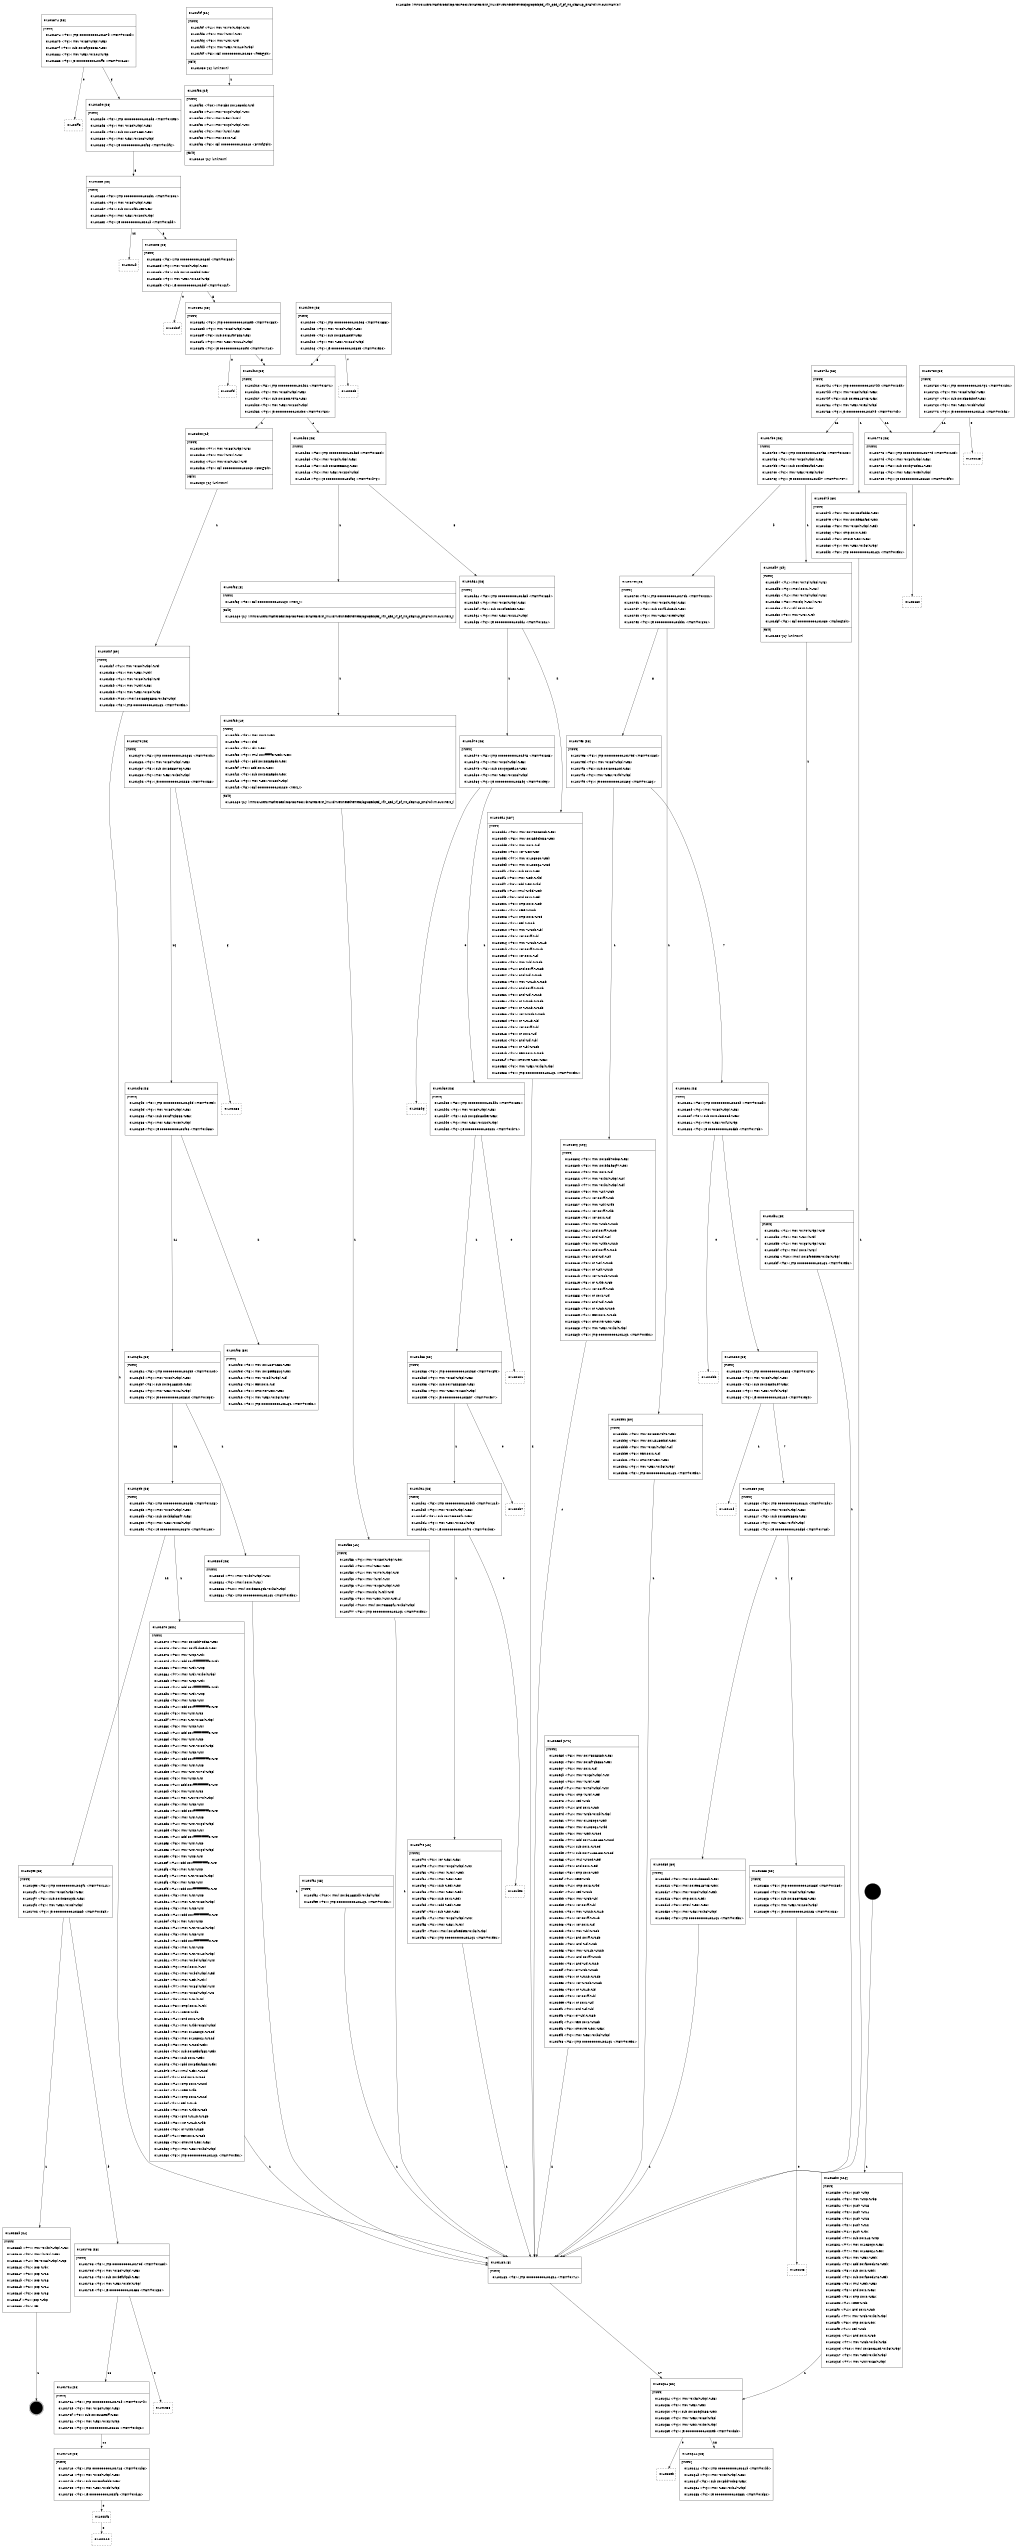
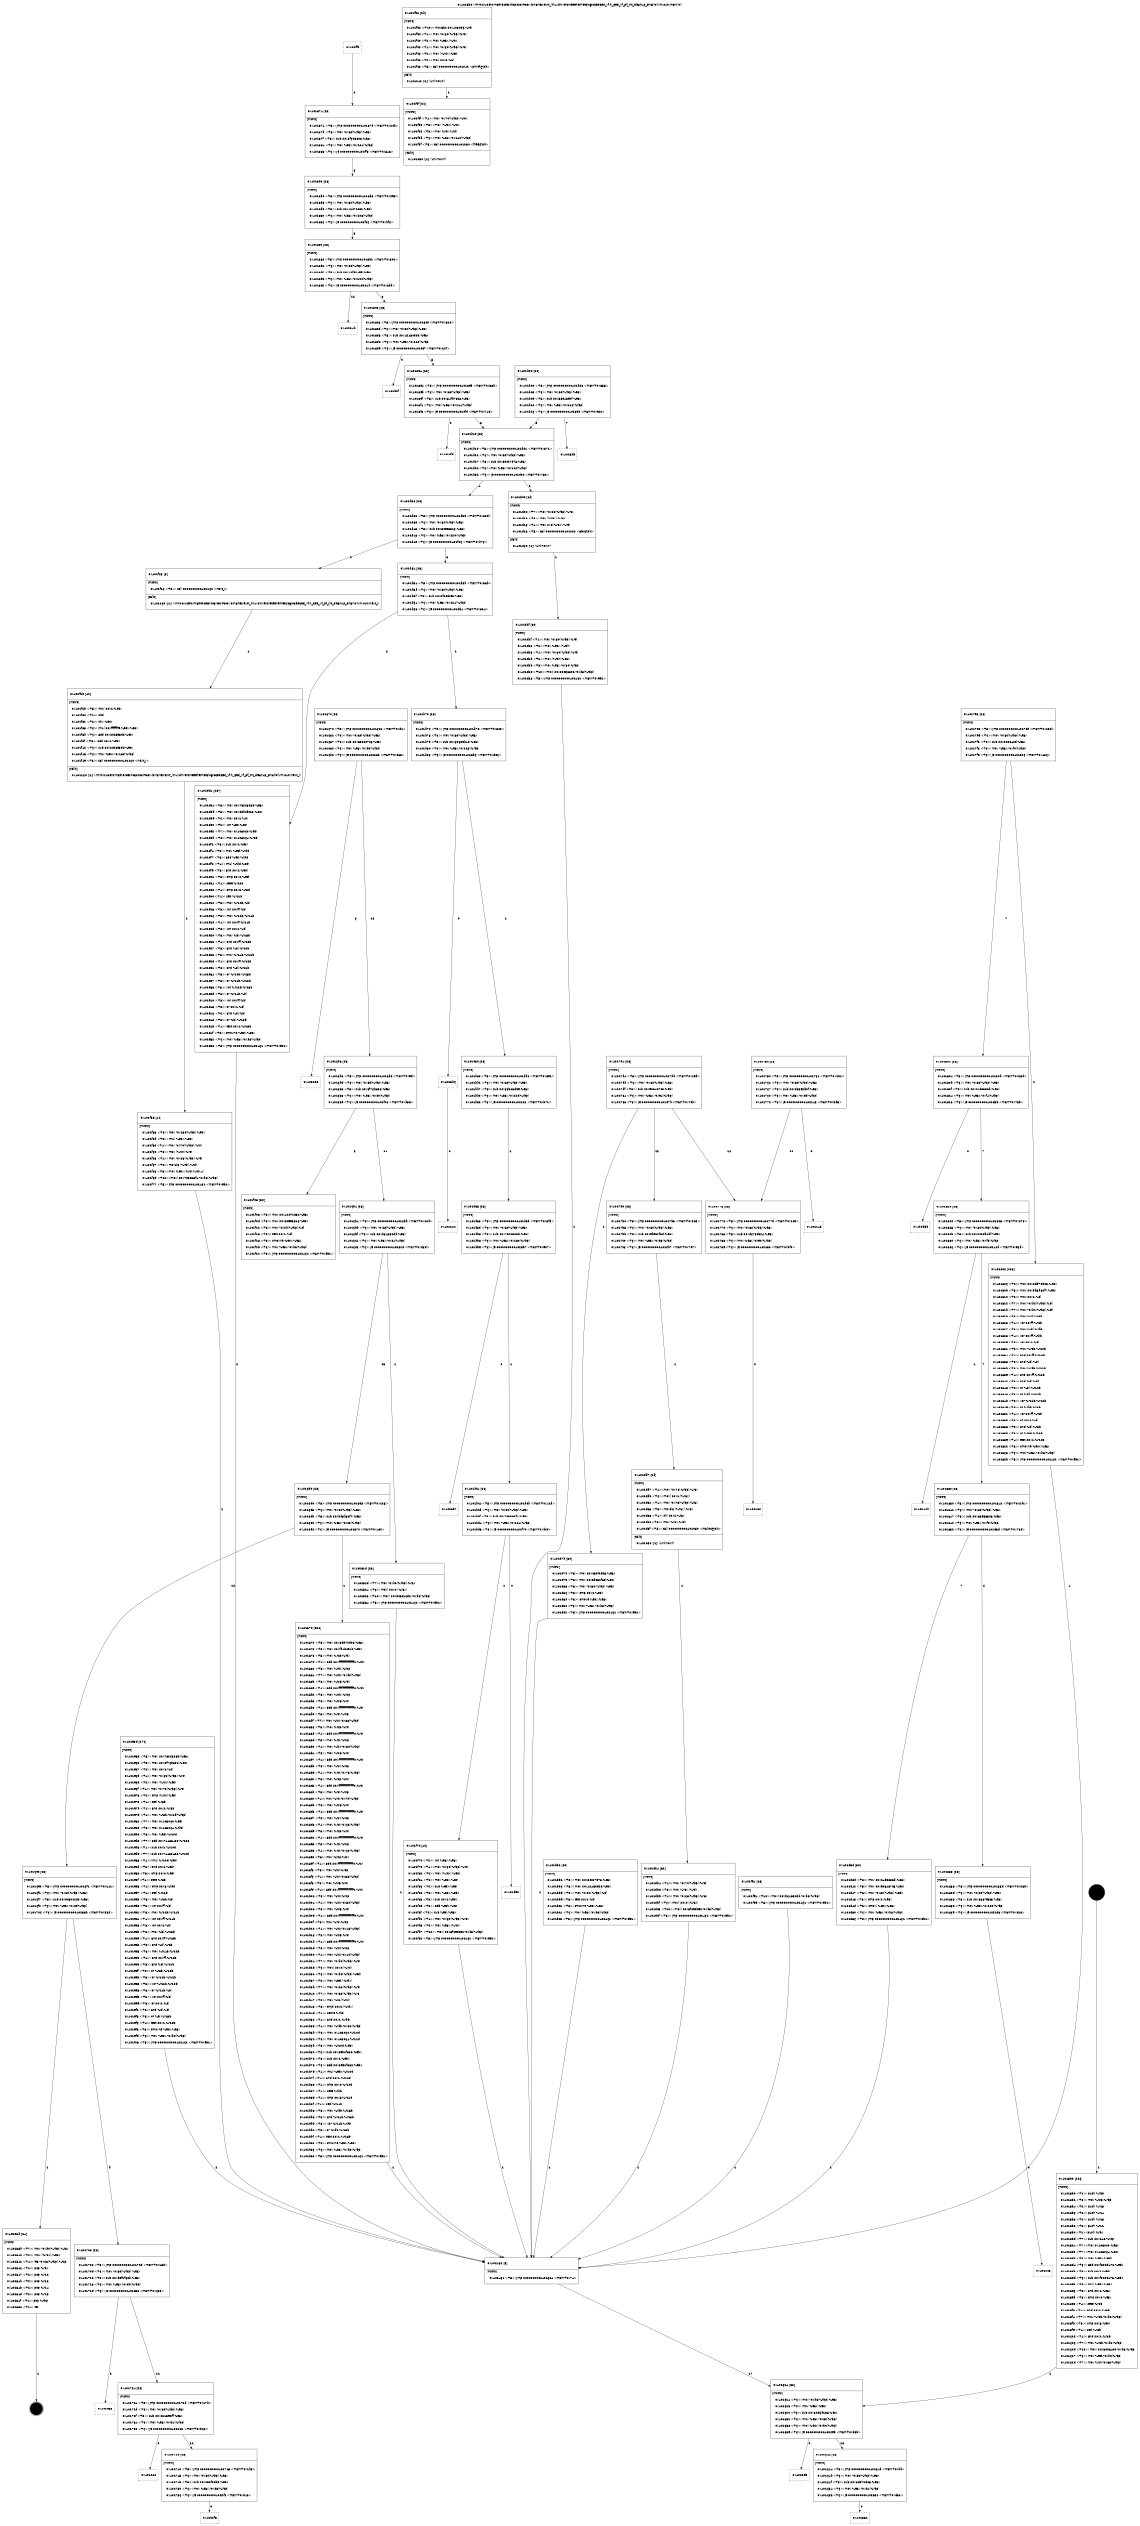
(229, 79) -> (447, 92)
(79, 92) -> (352, 78)
(667, 602) -> none
(498, 1252) -> (448, 1154)
(776, 1579) -> (961, 1586)
none -> (860, 2518)
(102, 2527) -> (155, 2451)
